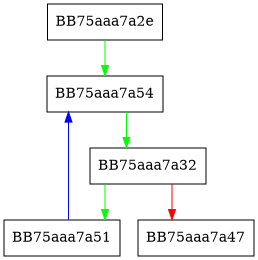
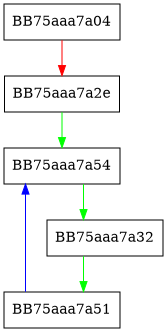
none -> (62, 22)
(196, 238) -> none
